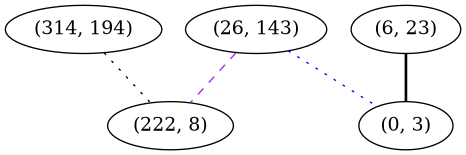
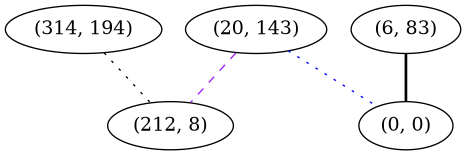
(256, 29) -> (256, 29)
(406, 29) -> (406, 29)
(171, 126) -> (171, 126)
(406, 126) -> (406, 126)
